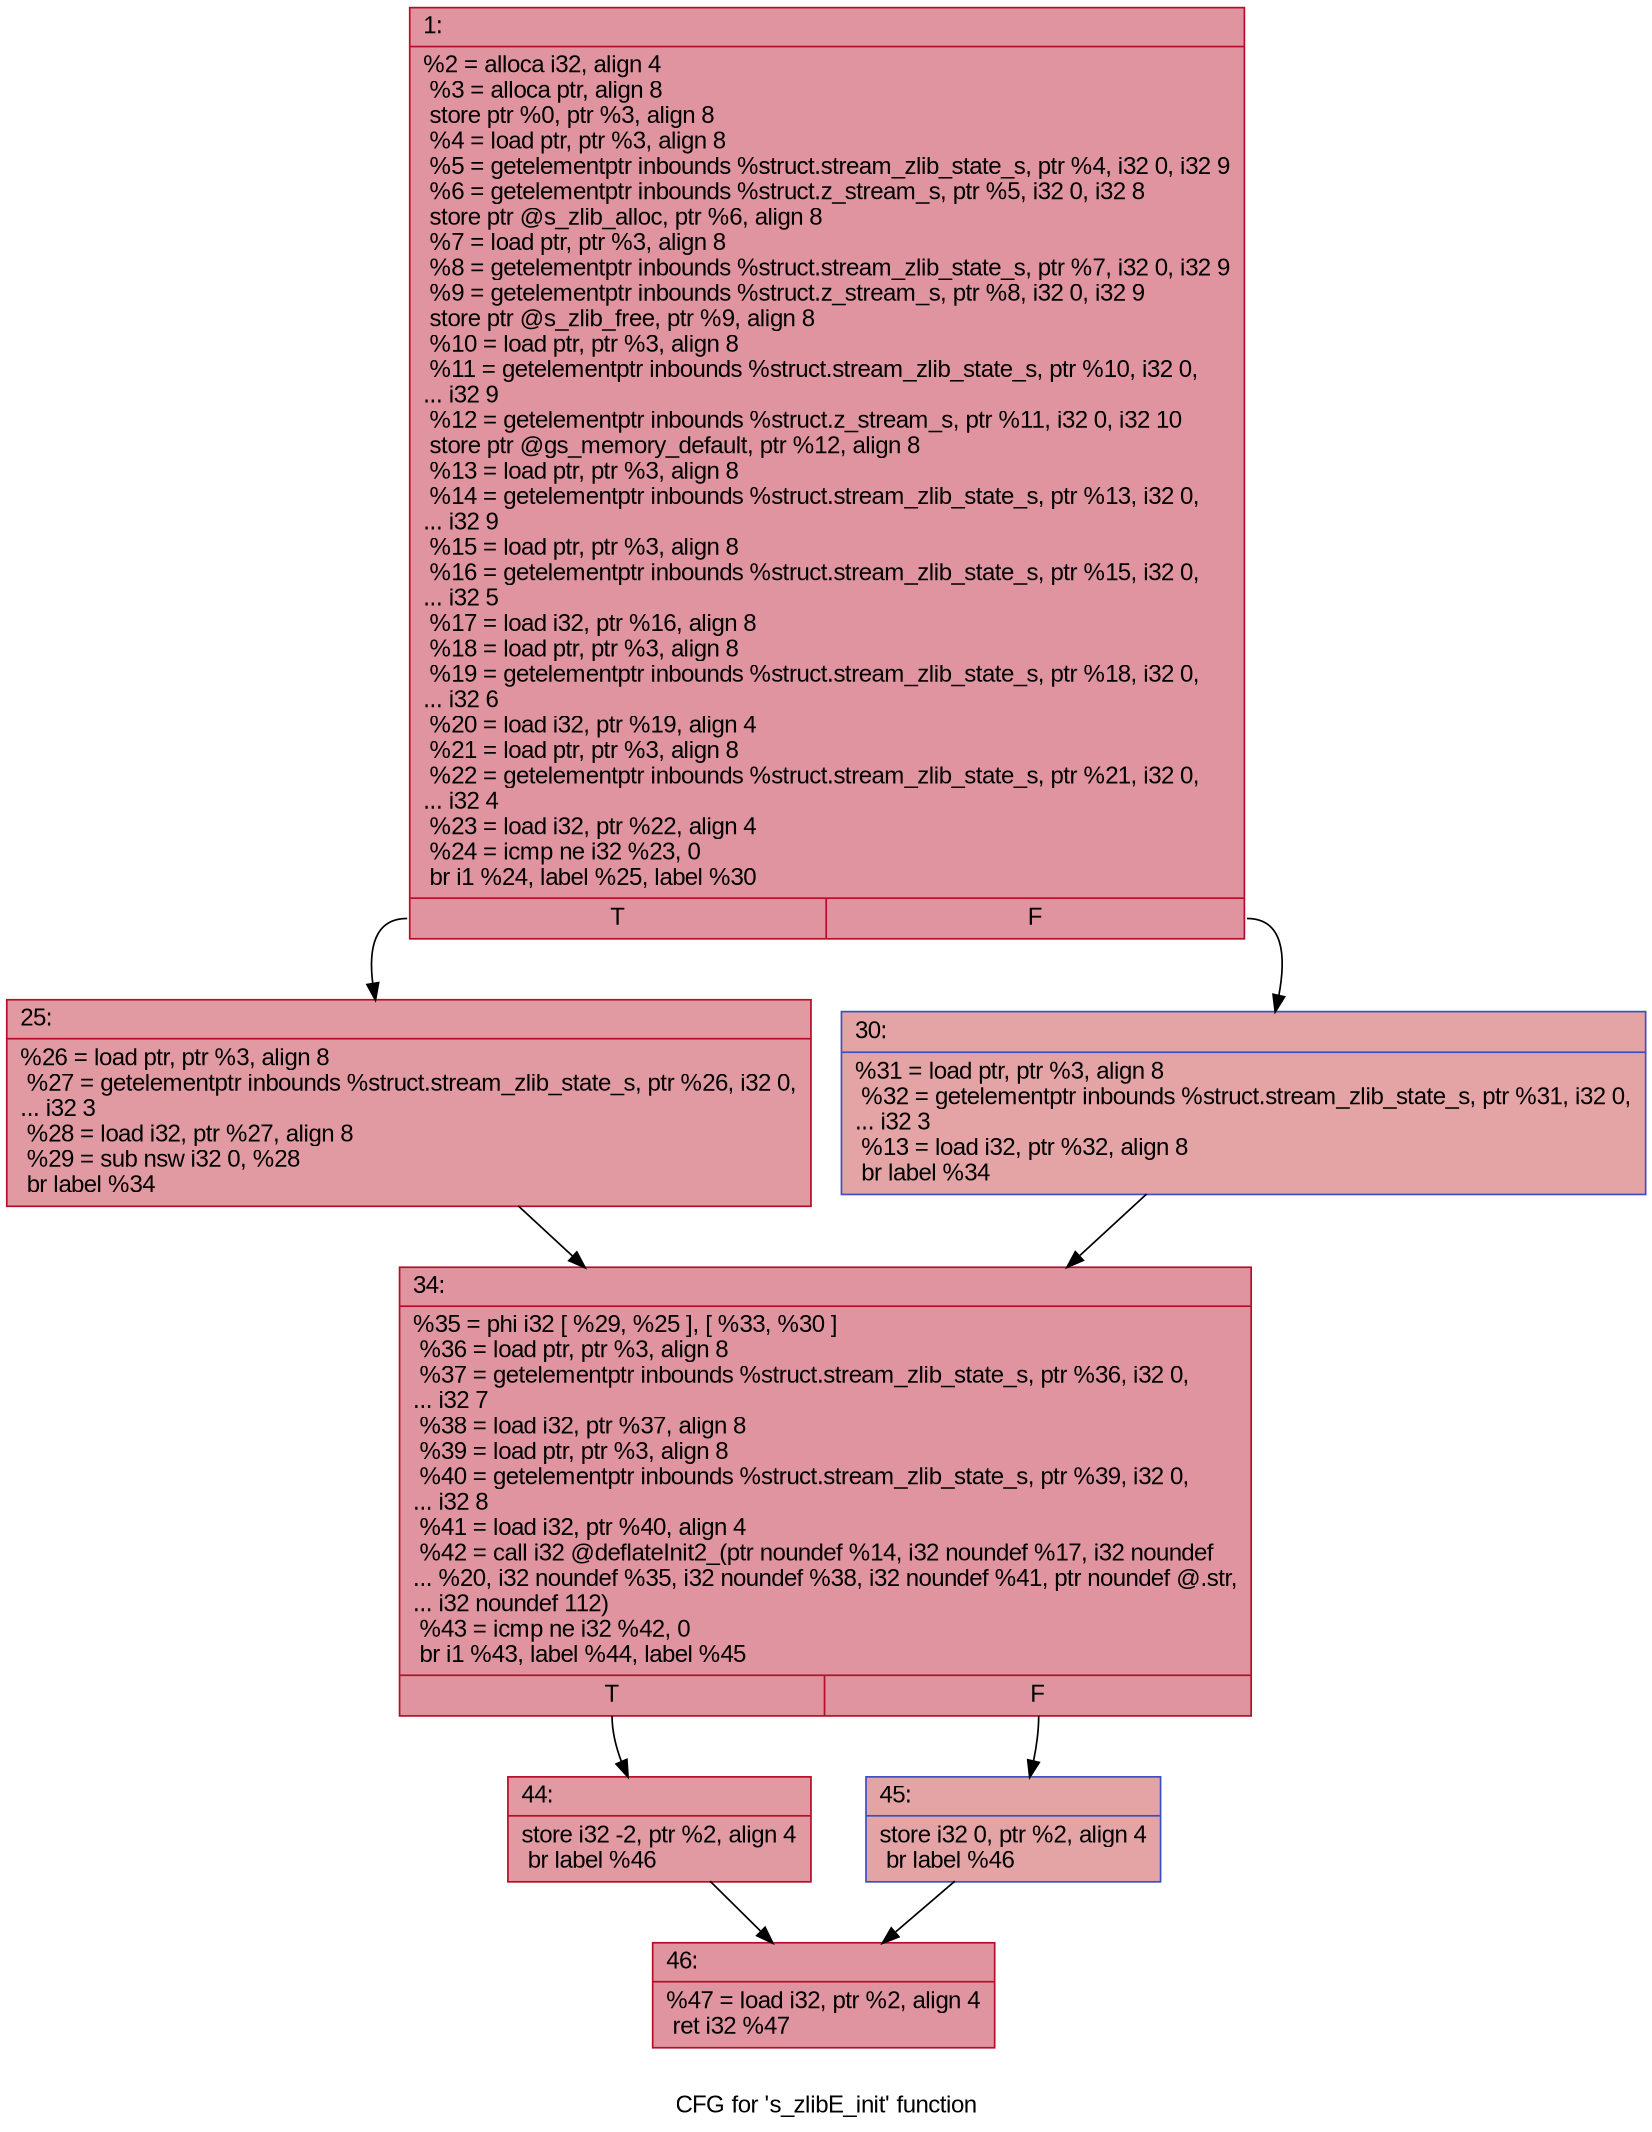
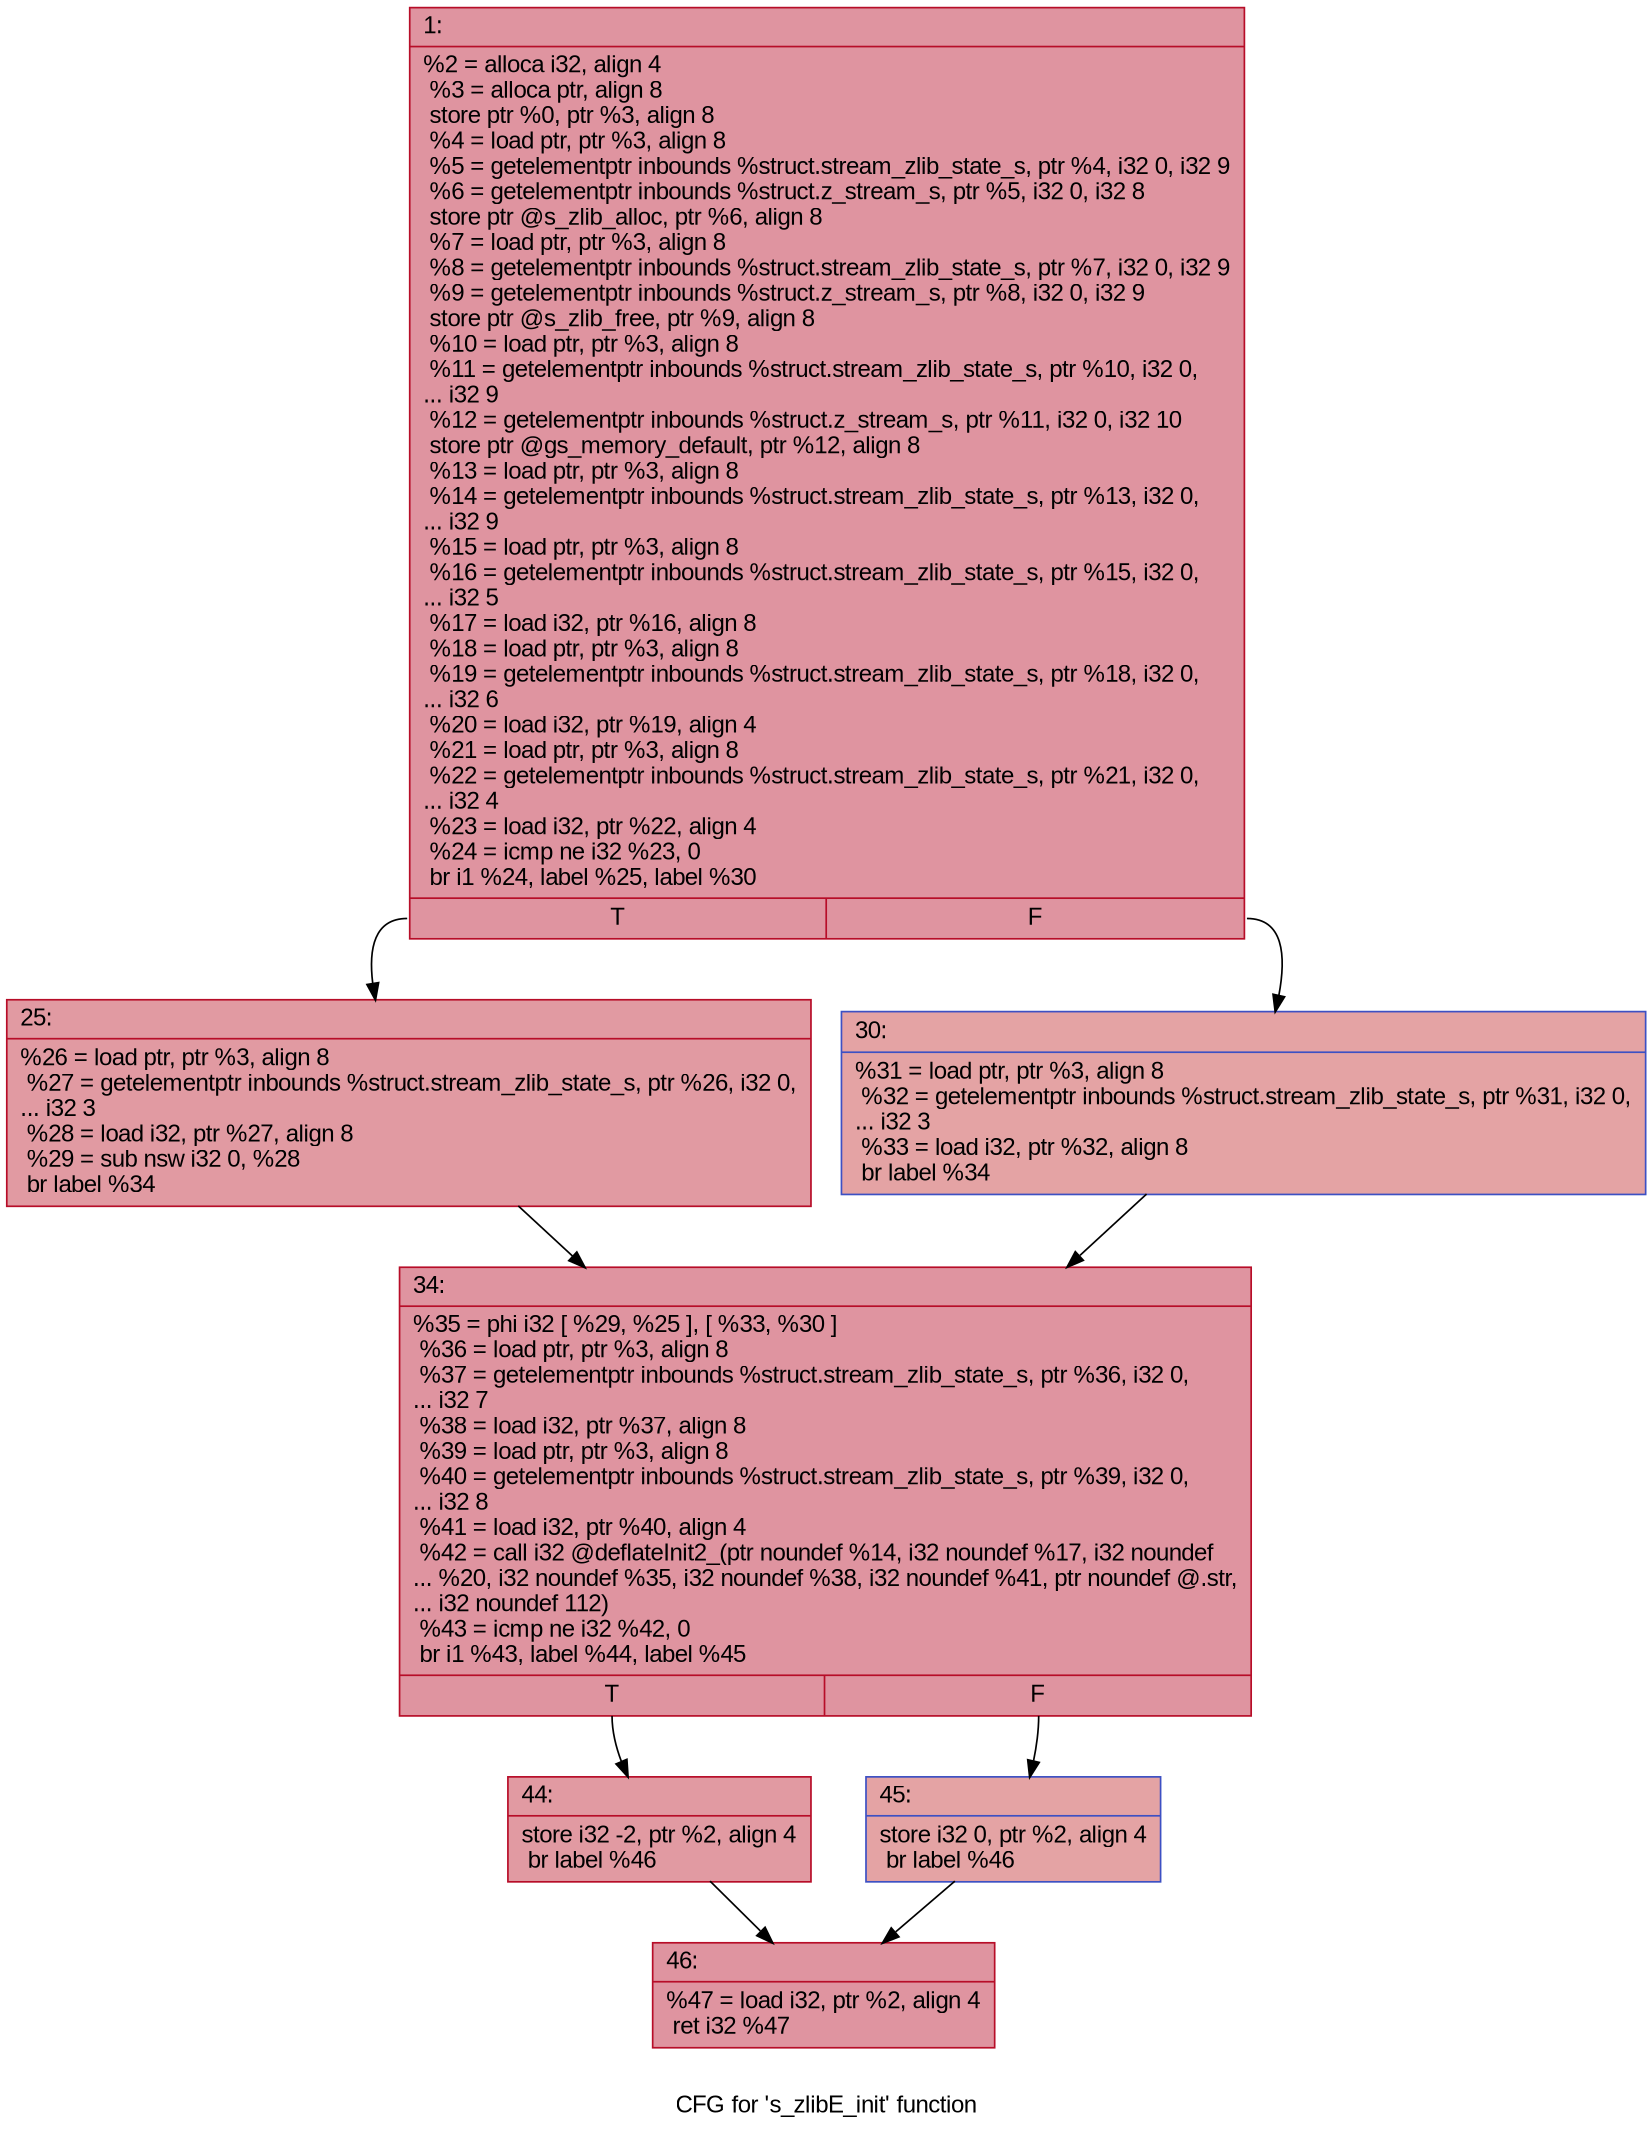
(1022, 1148) -> (1022, 1148)
